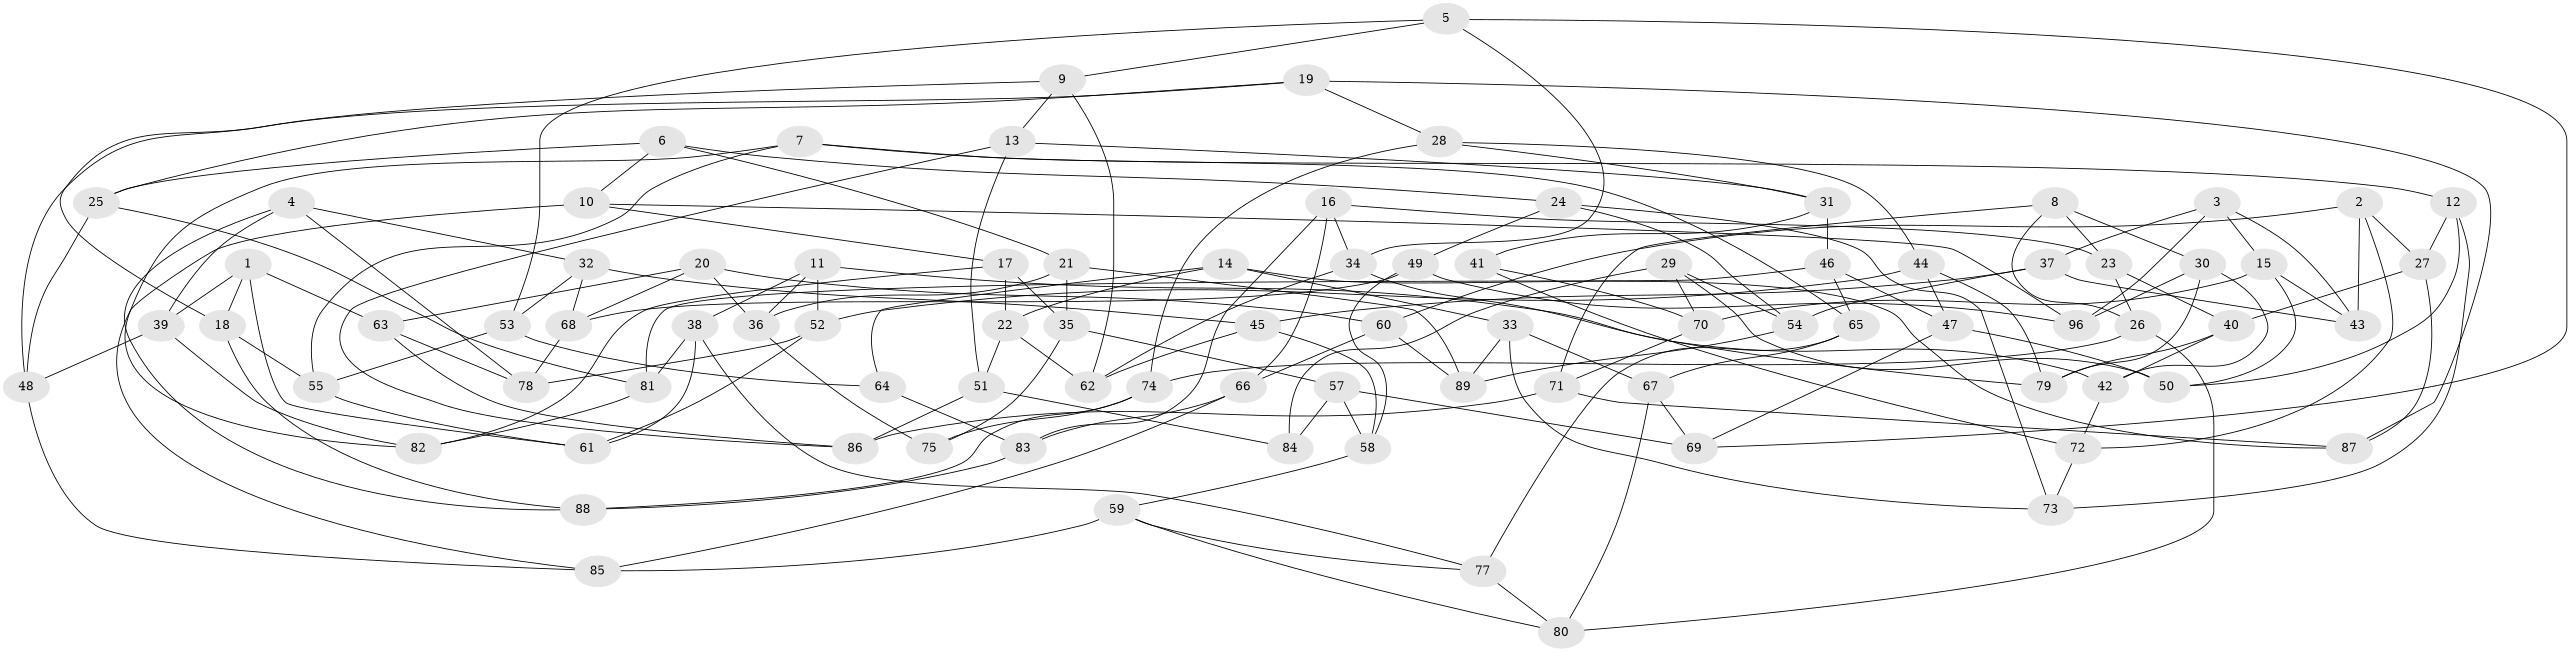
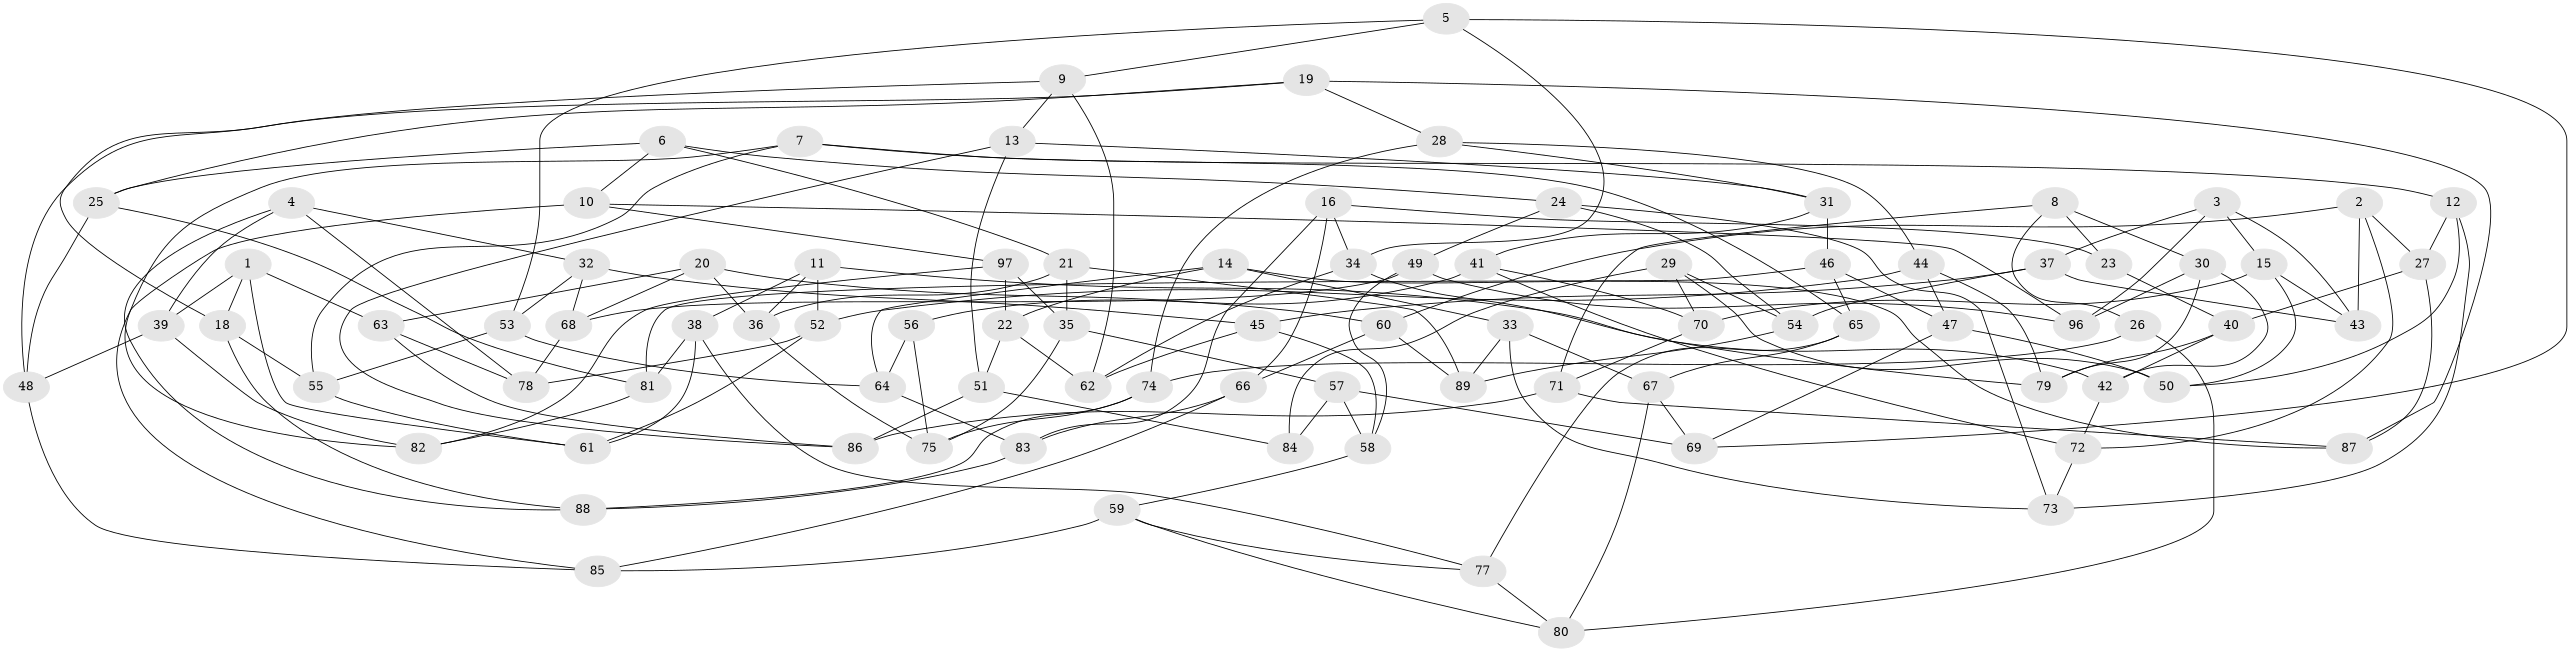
(1005, 264) -> (1005, 264)
(2123, 295) -> none
none -> (912, 326)
